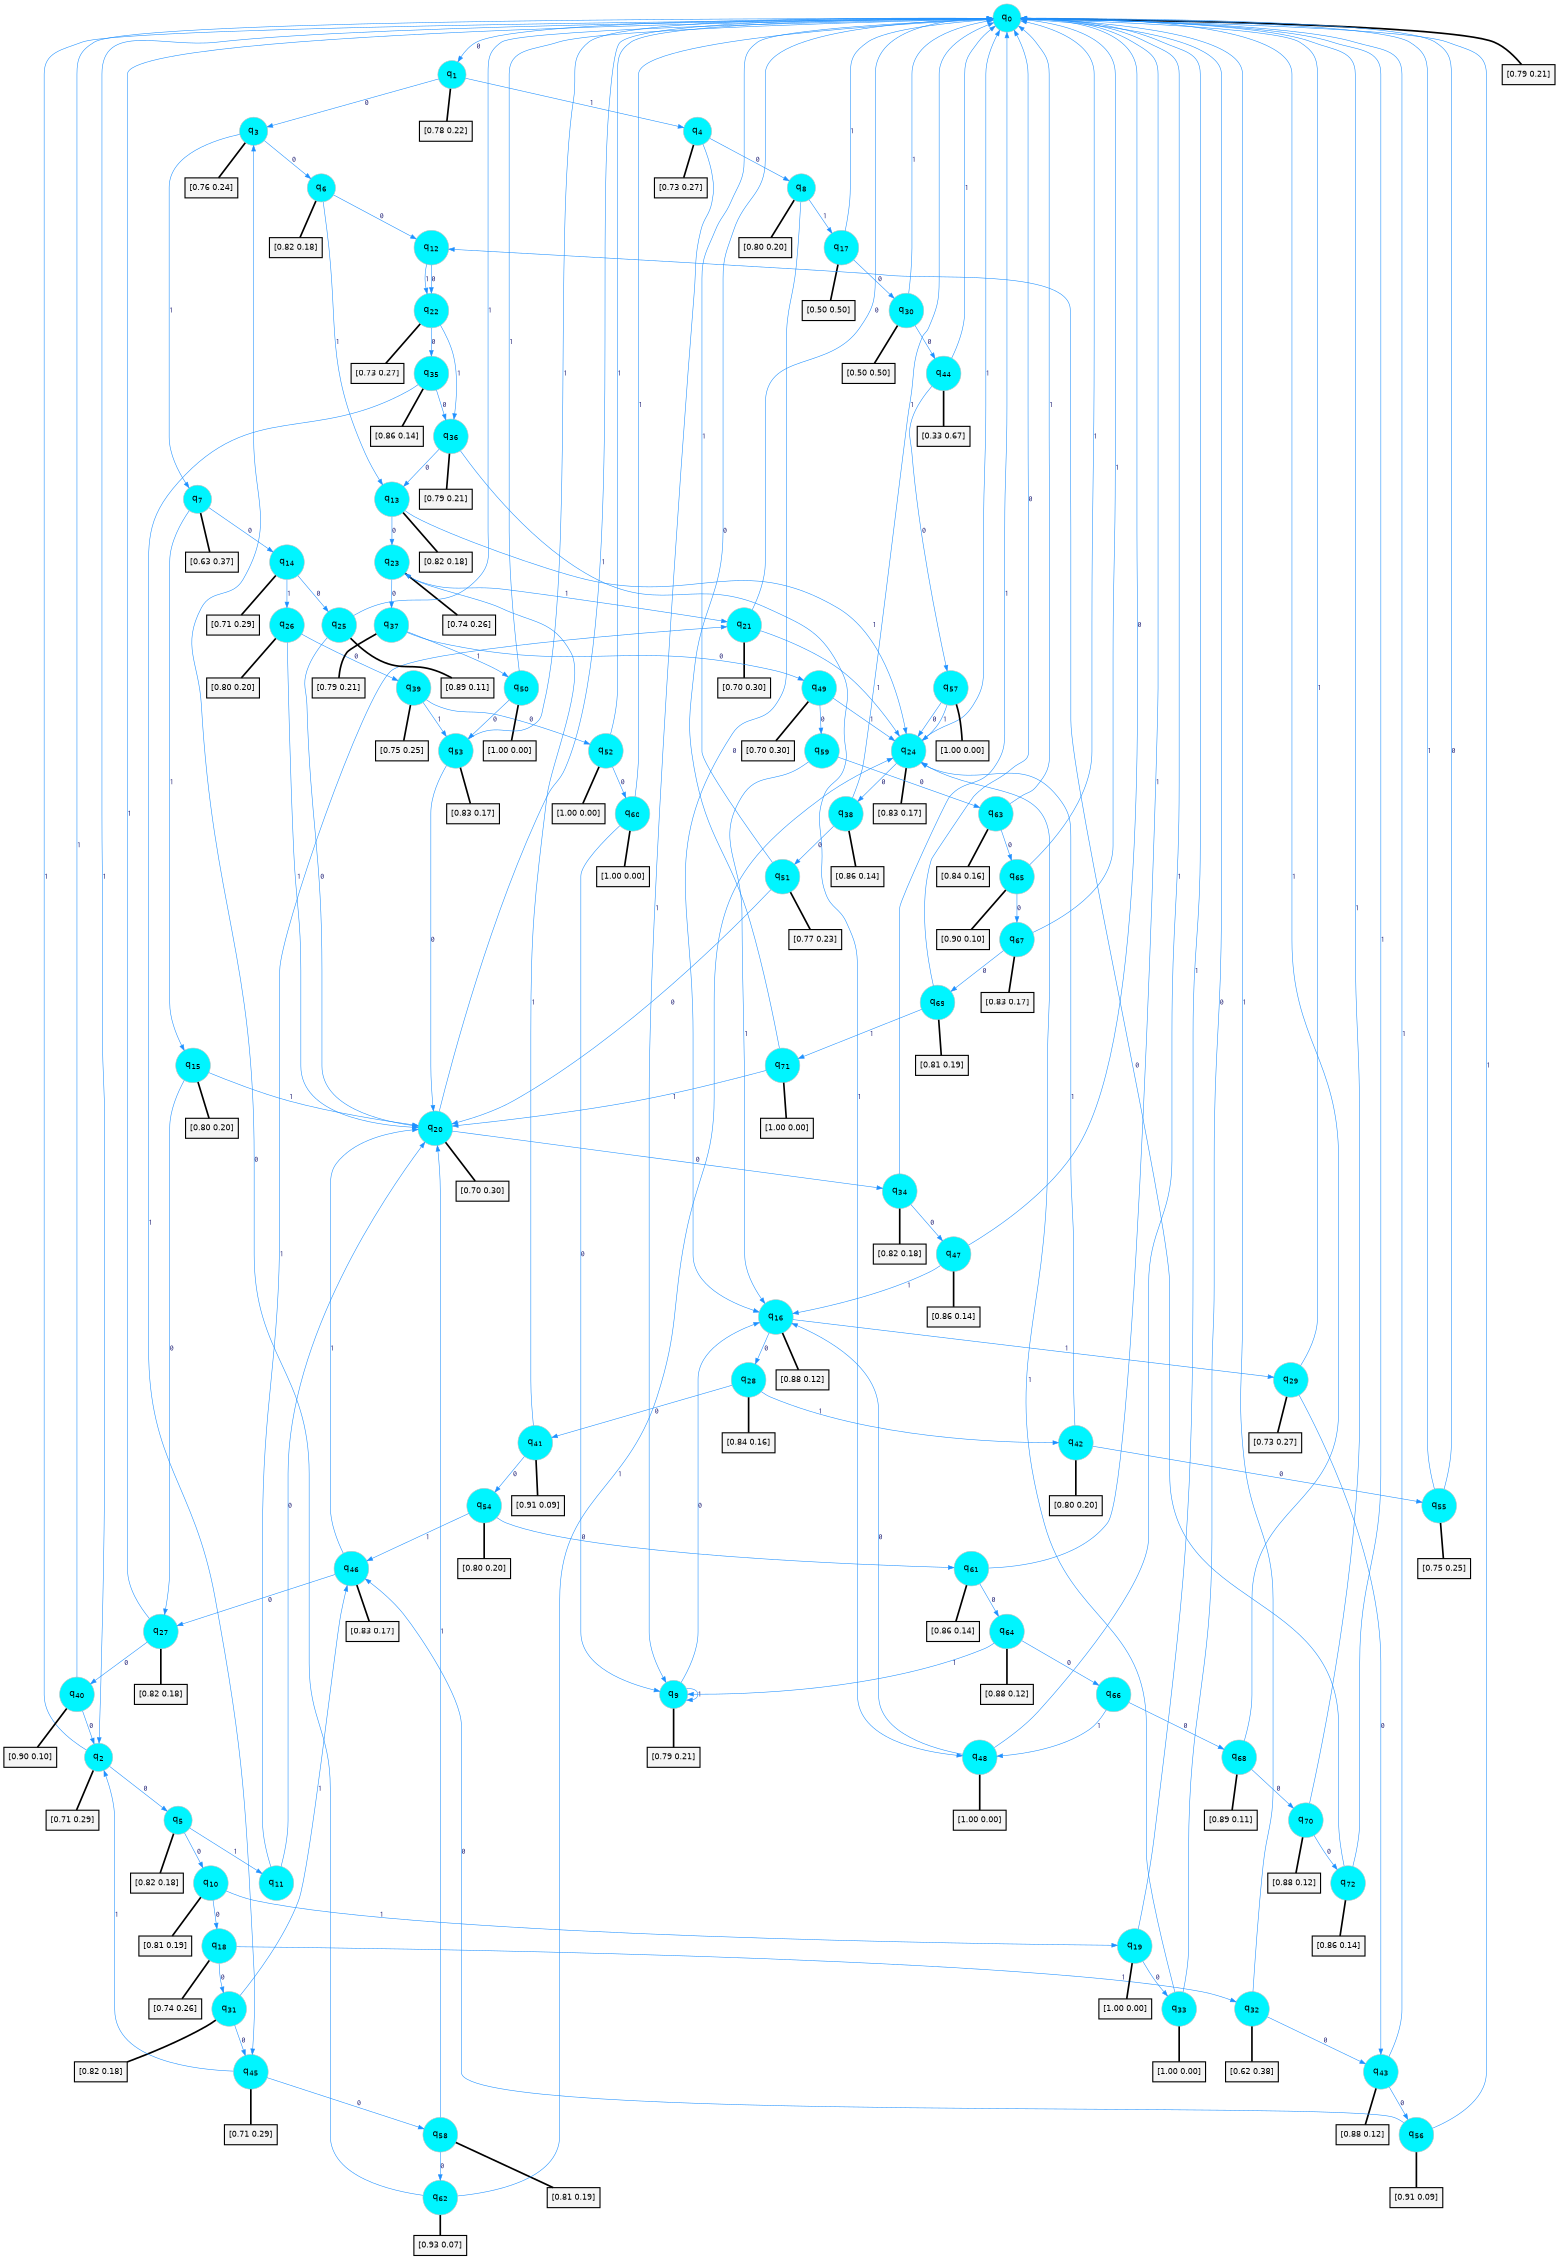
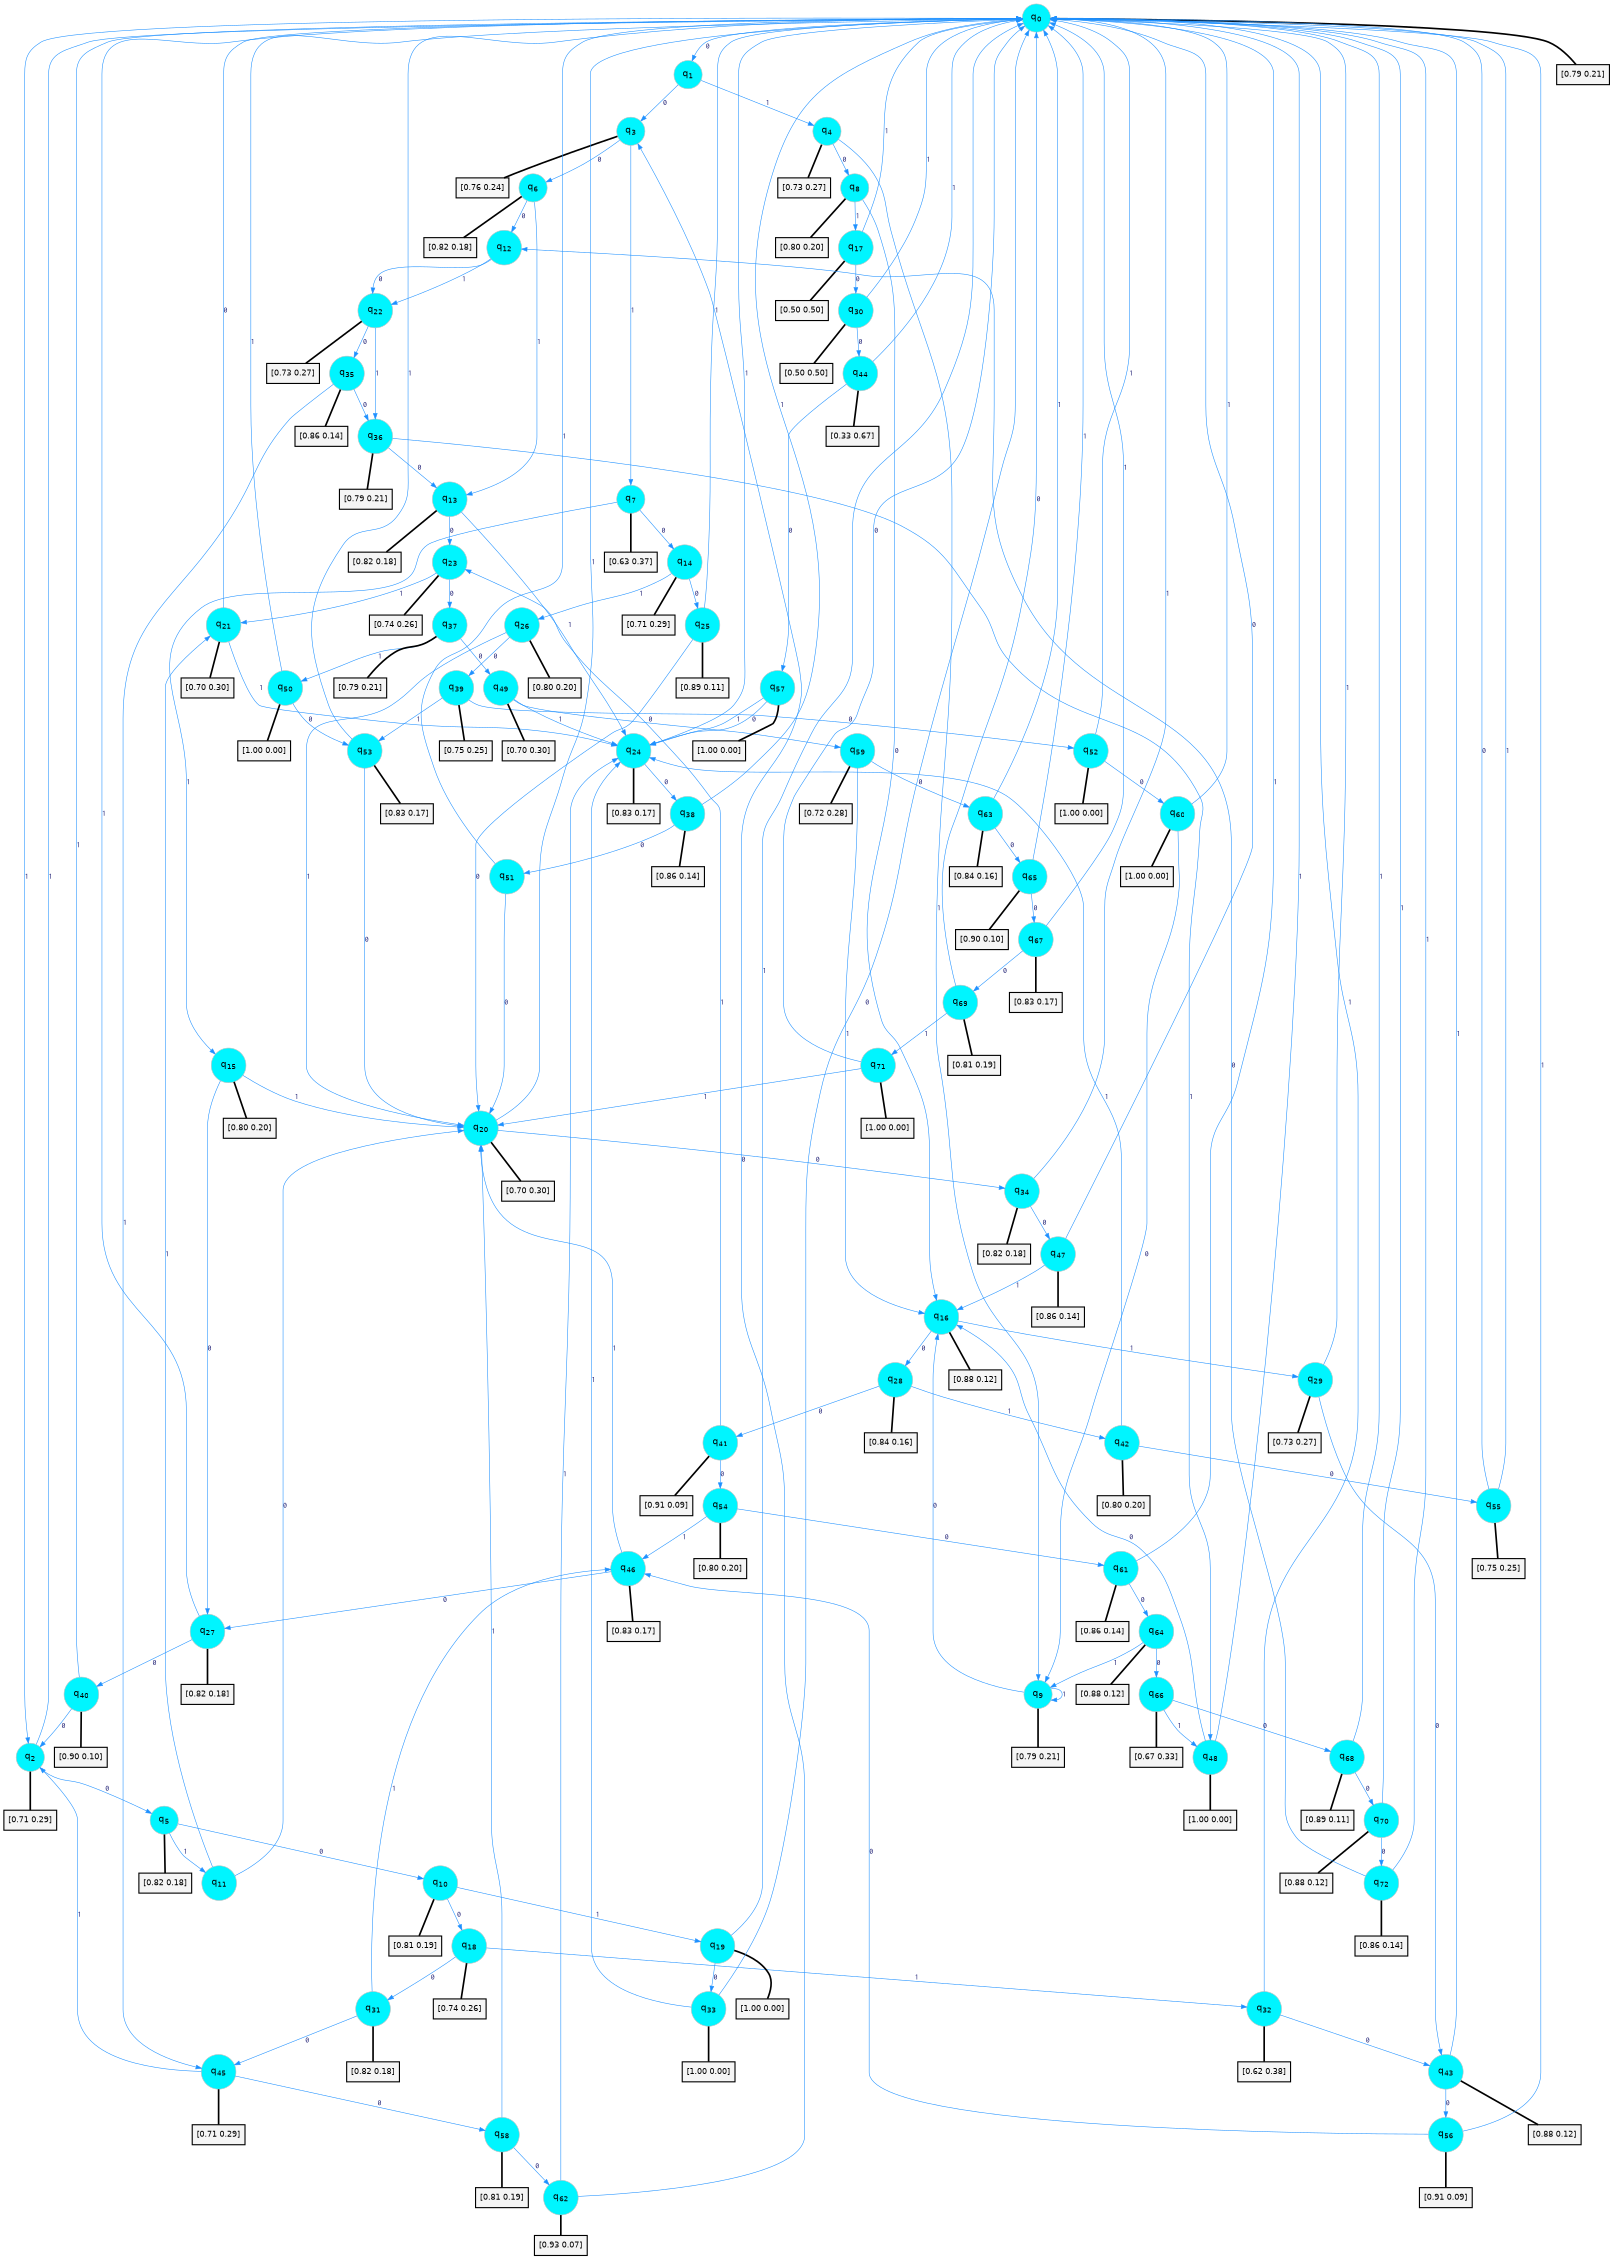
(446, 131) -> none
none -> (826, 814)
(815, 940) -> none
none -> (1156, 1757)
